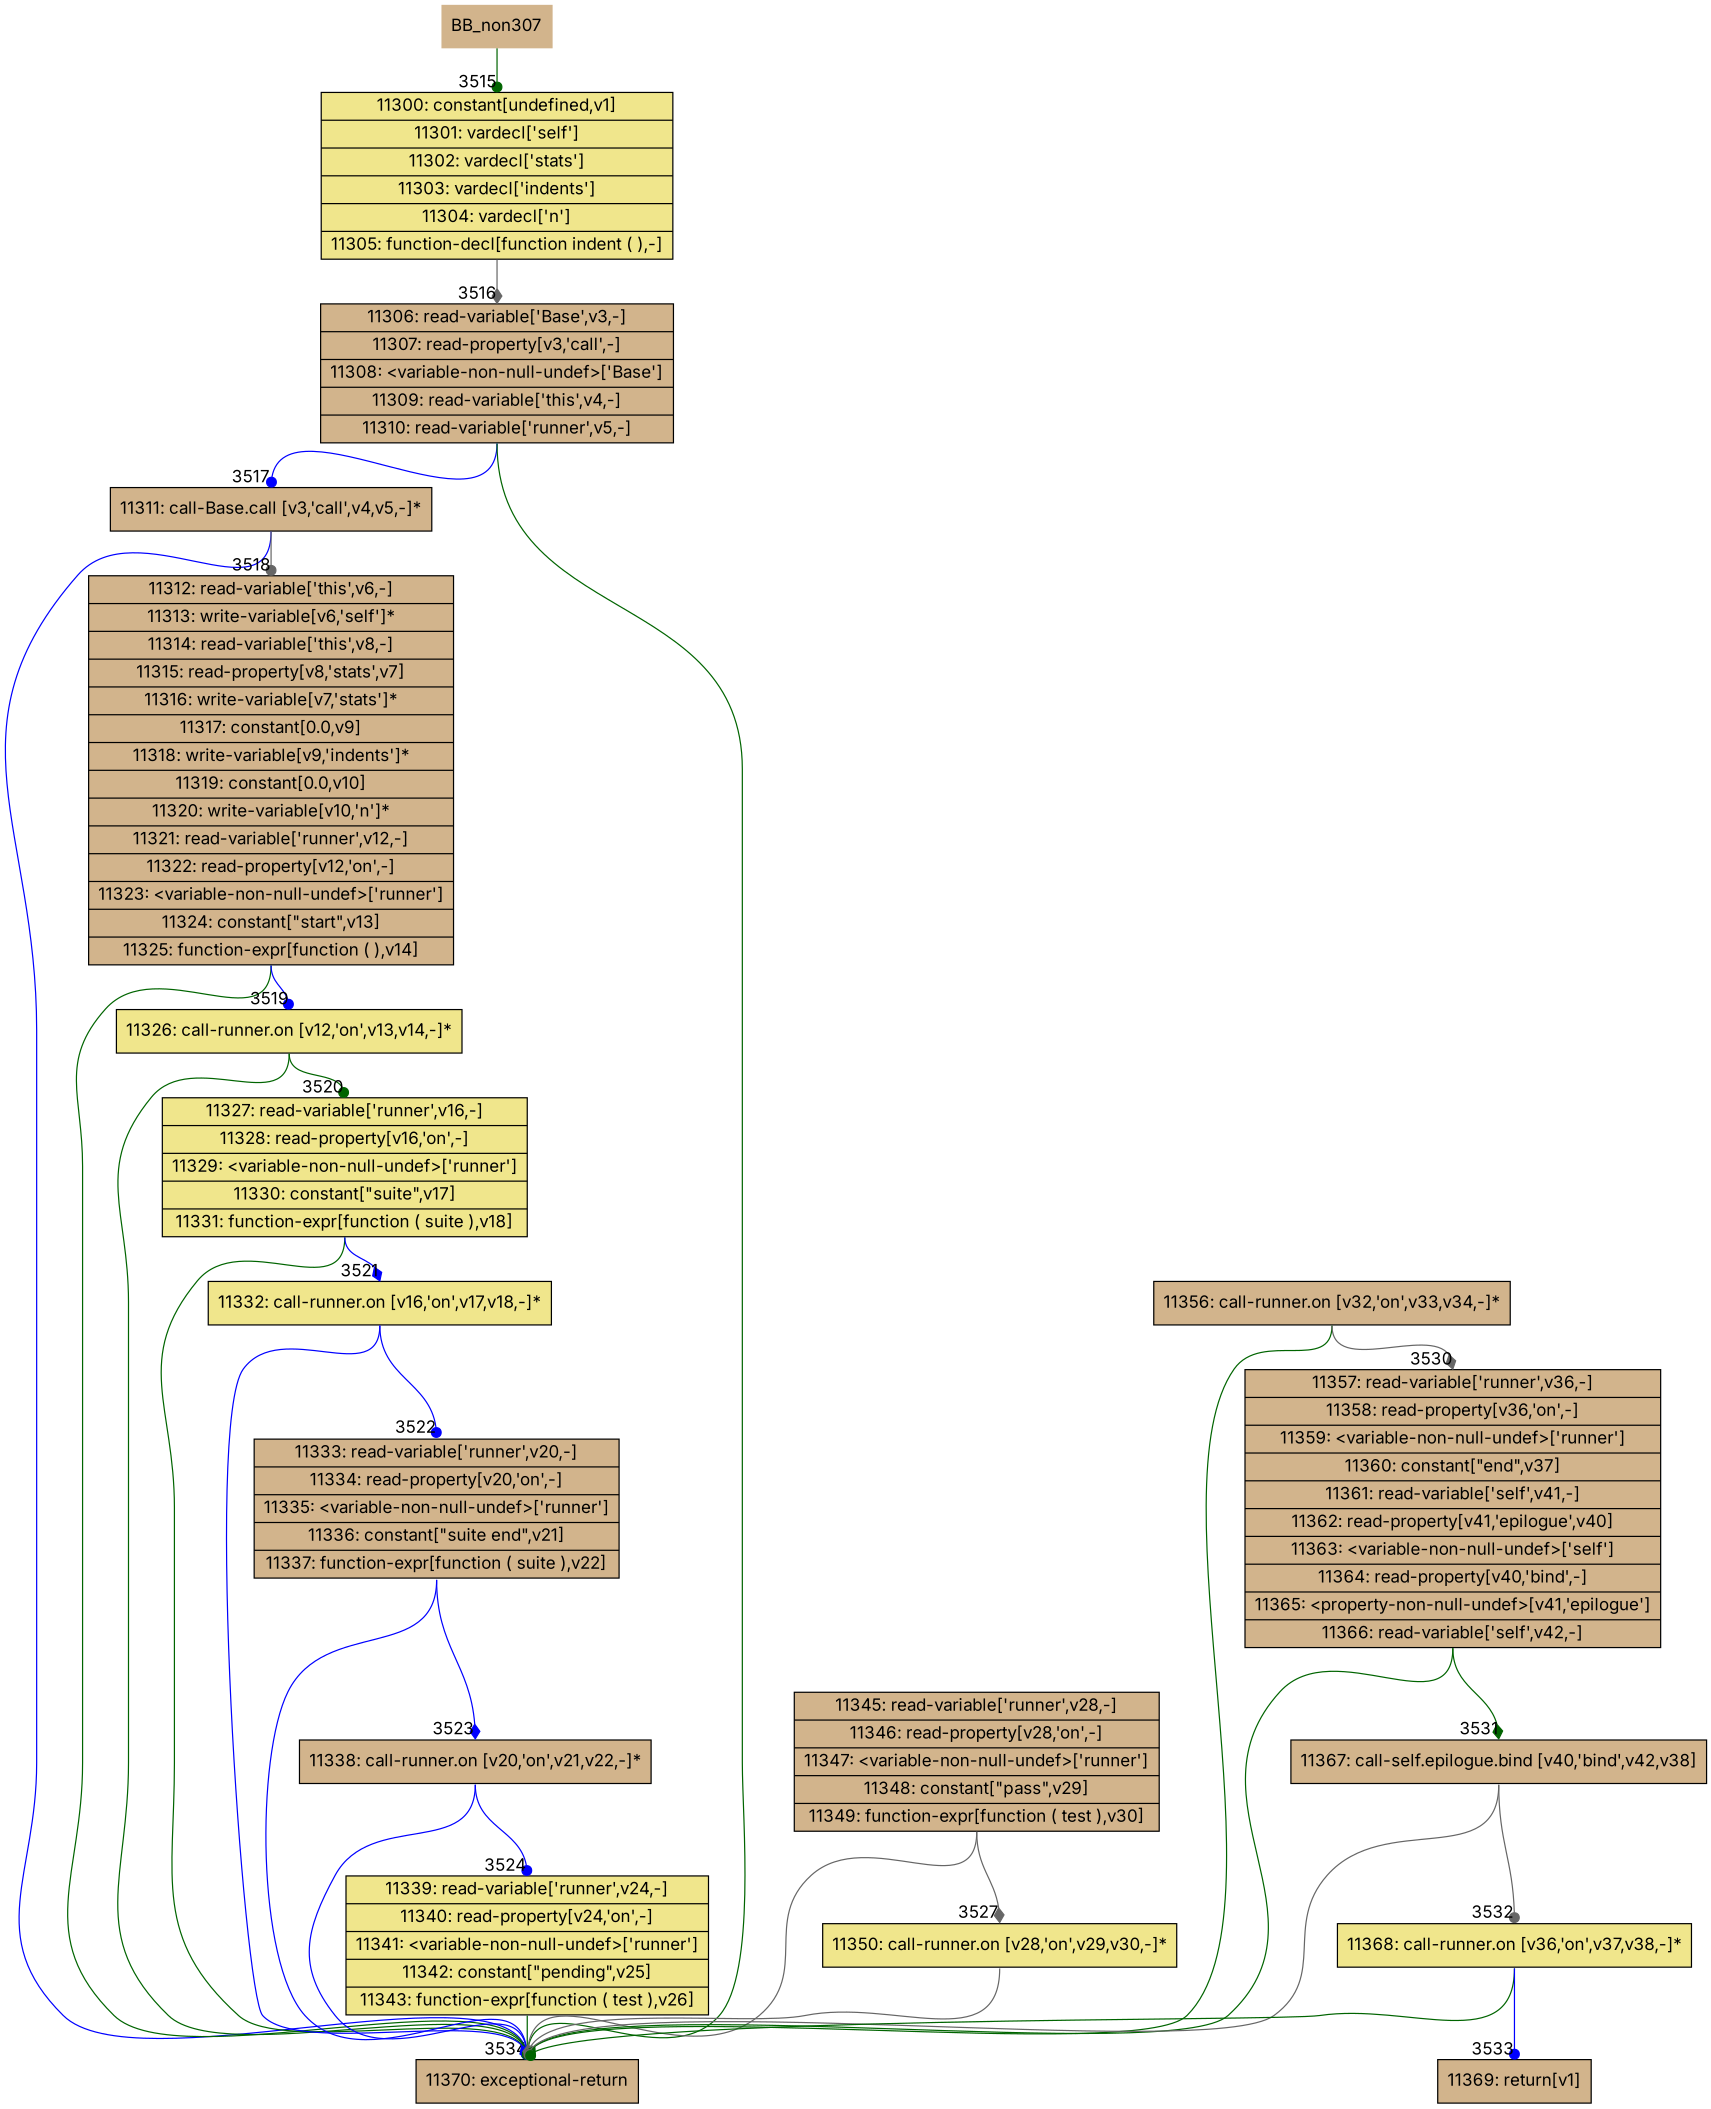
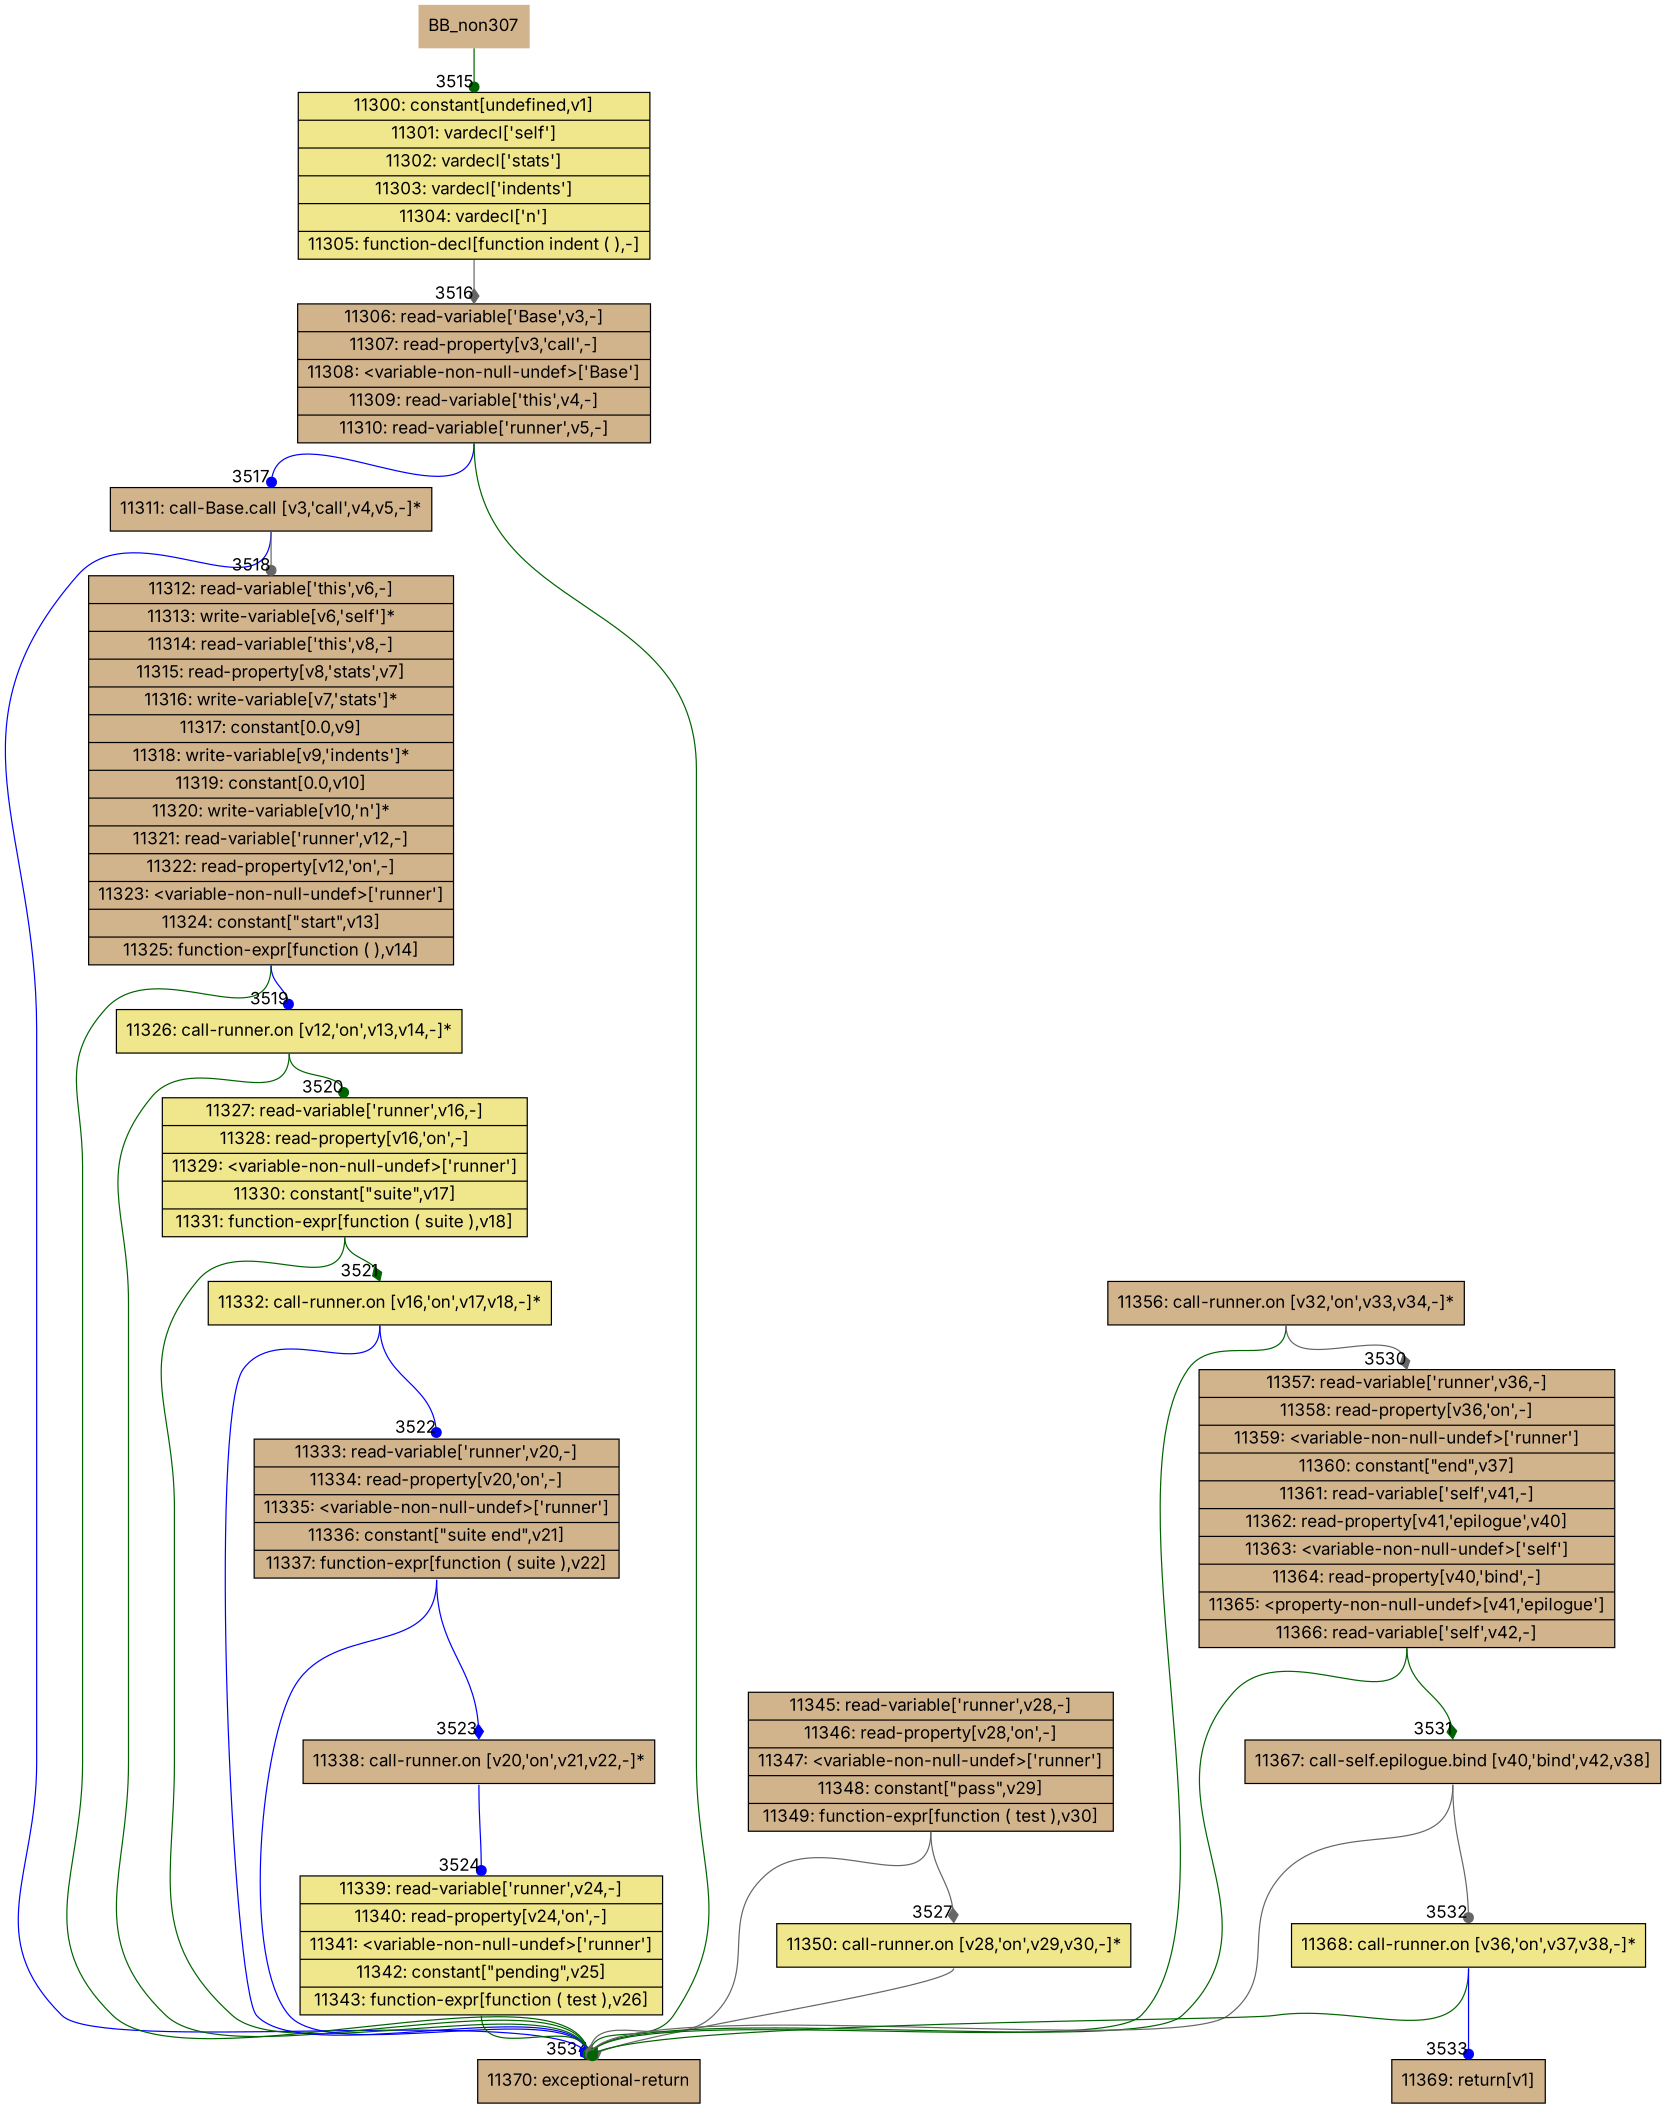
(356, 1255) -> (356, 1255)
(310, 1962) -> none
